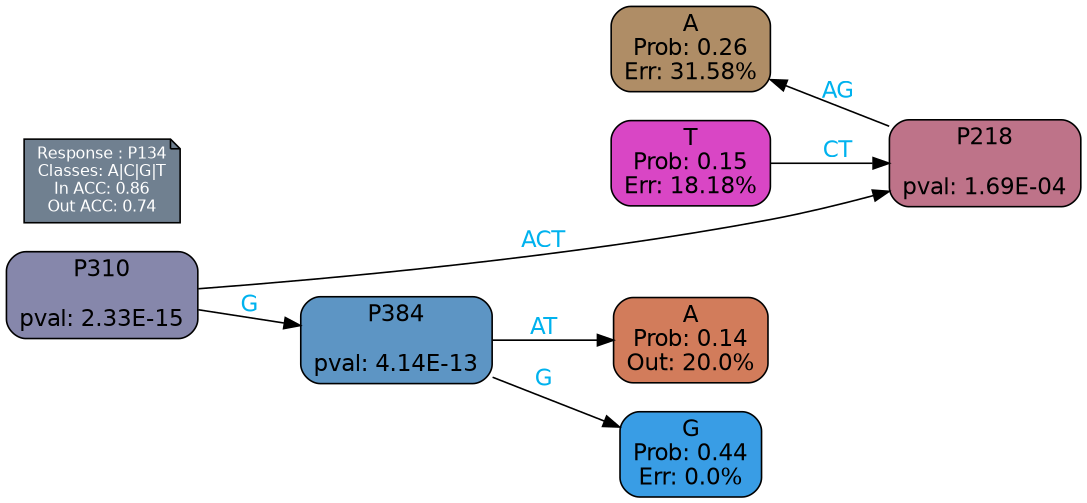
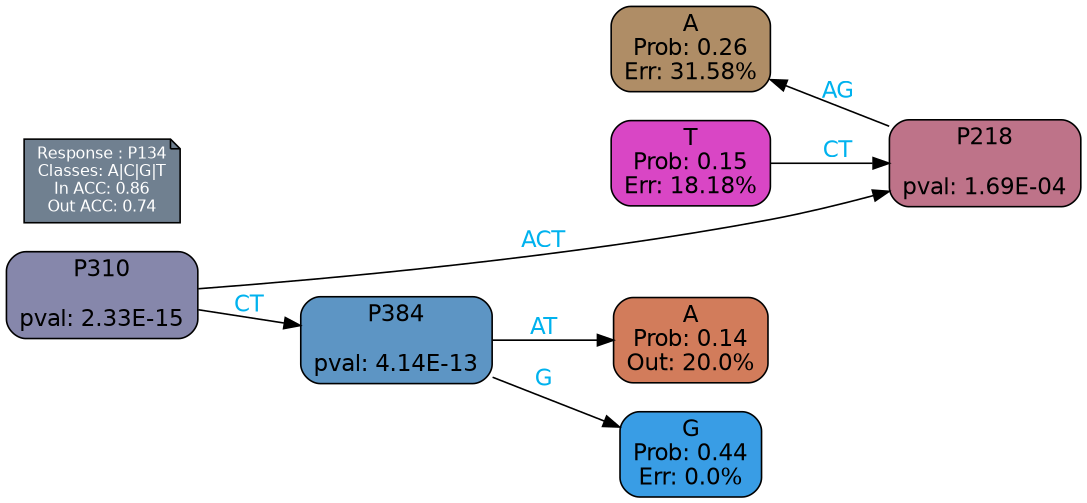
(249, 306) -> (249, 306)
